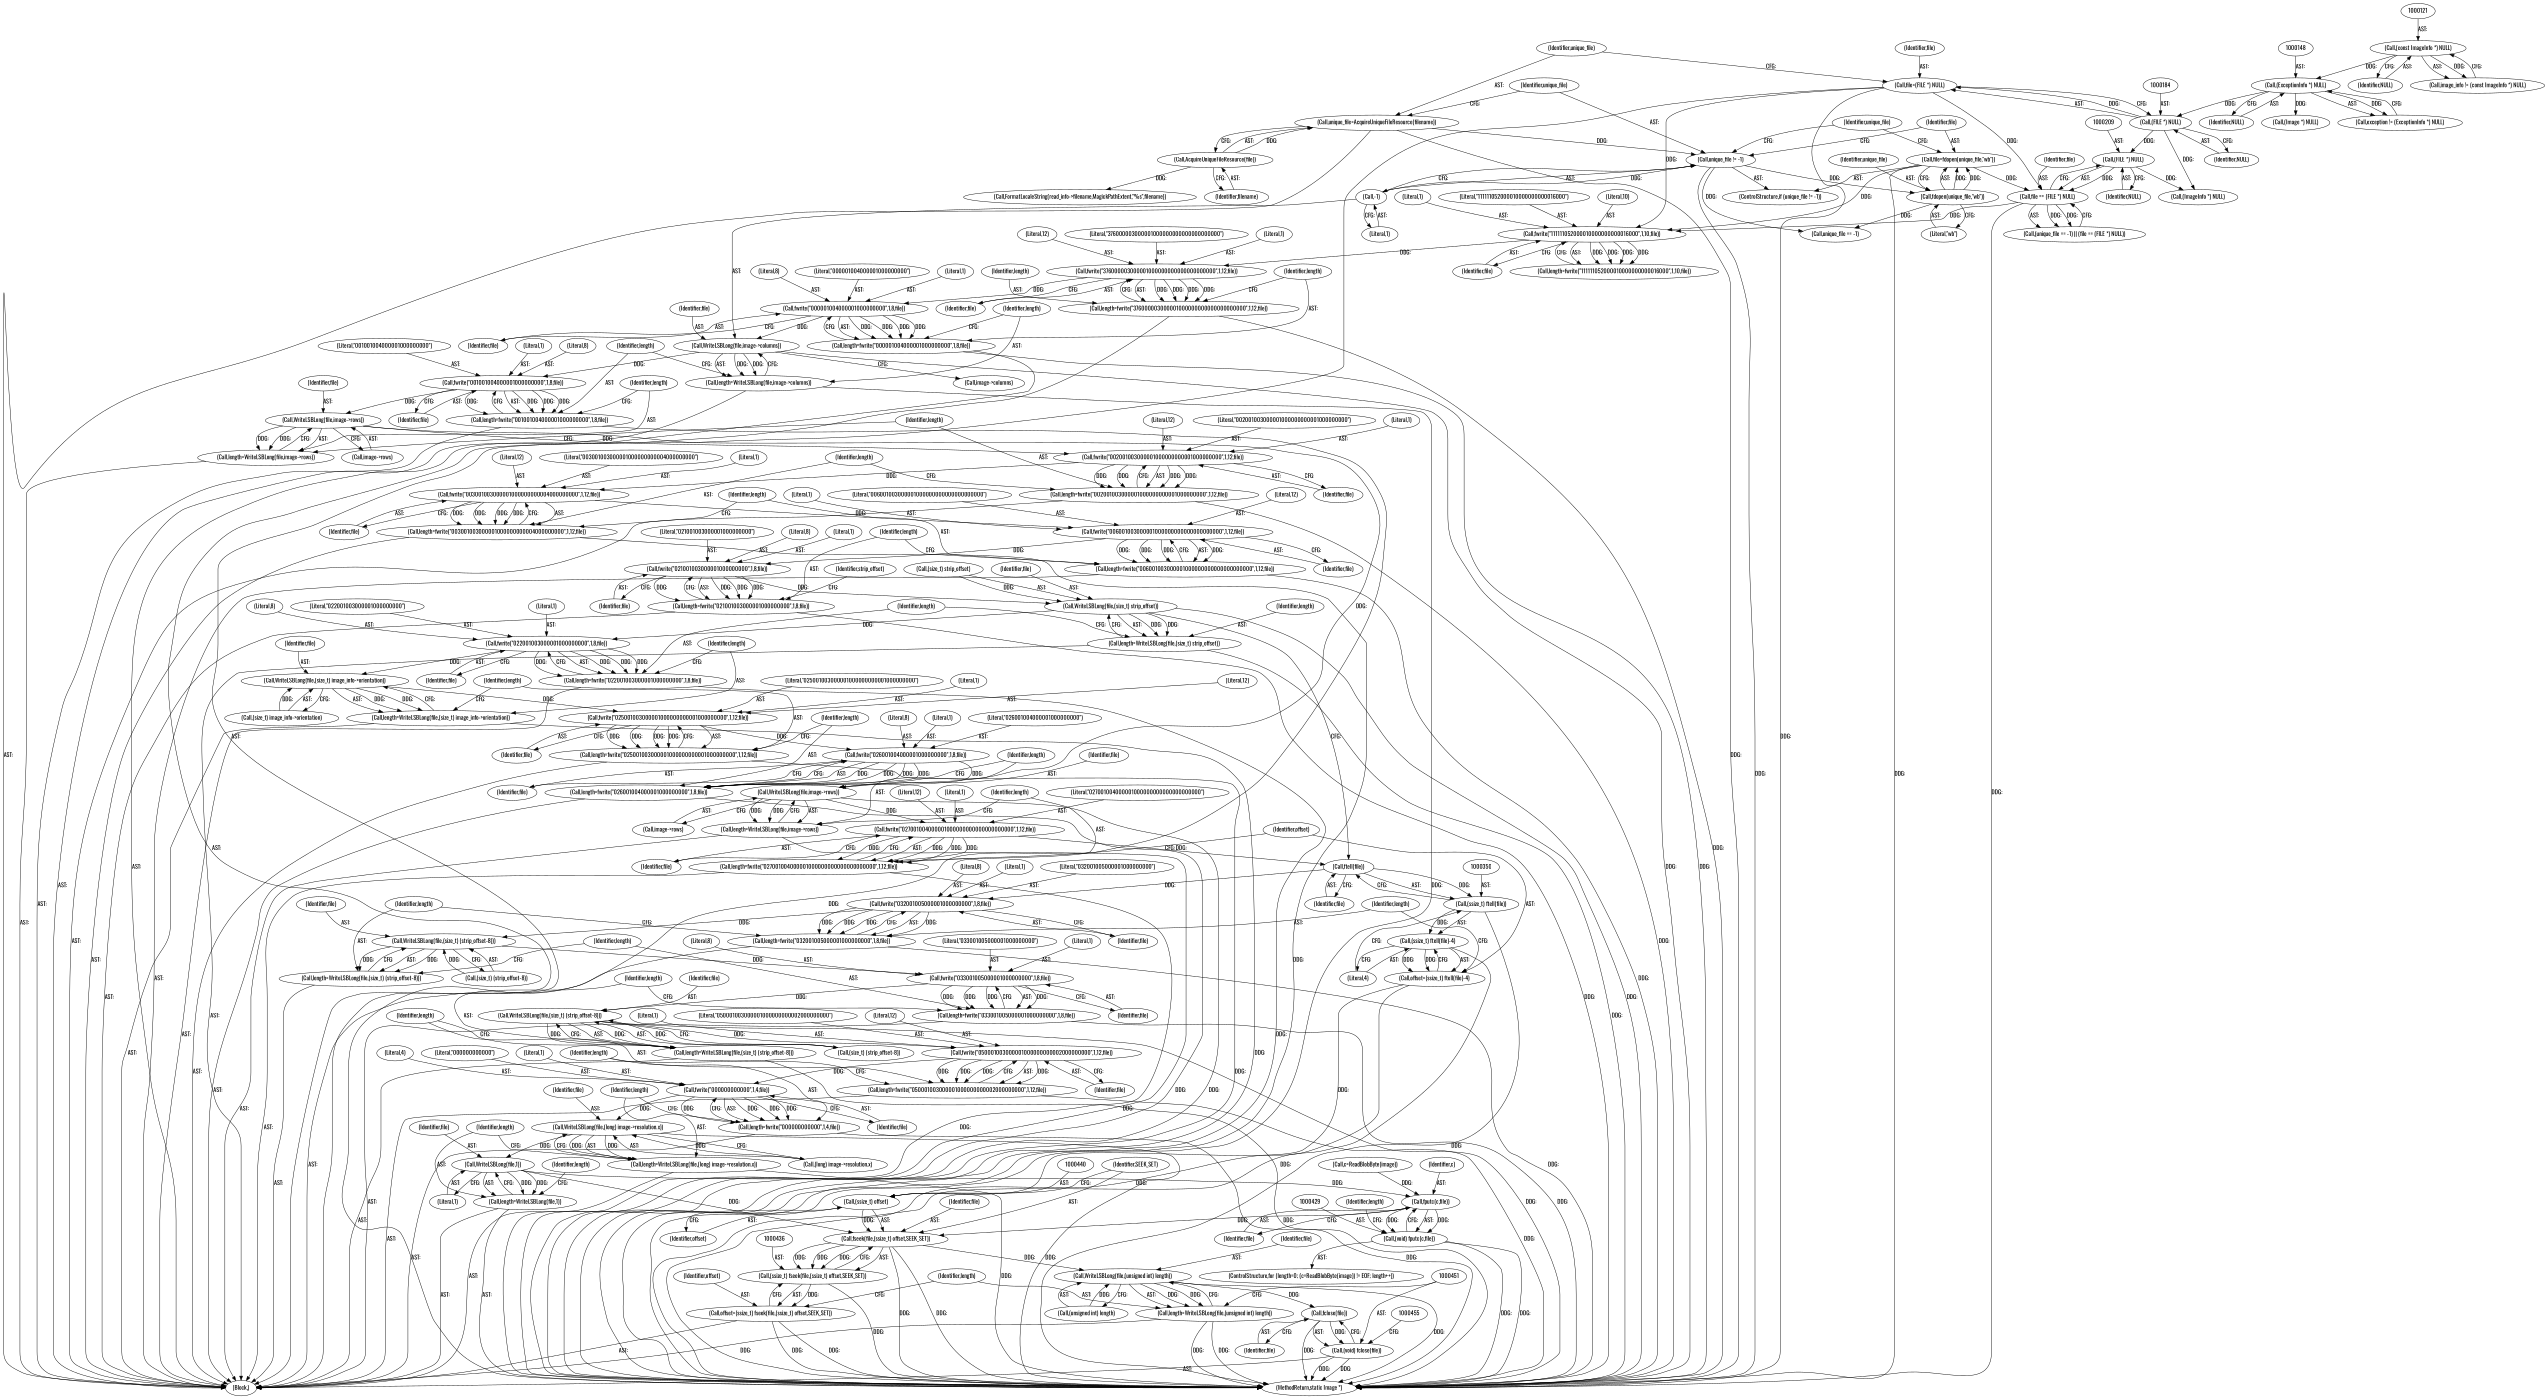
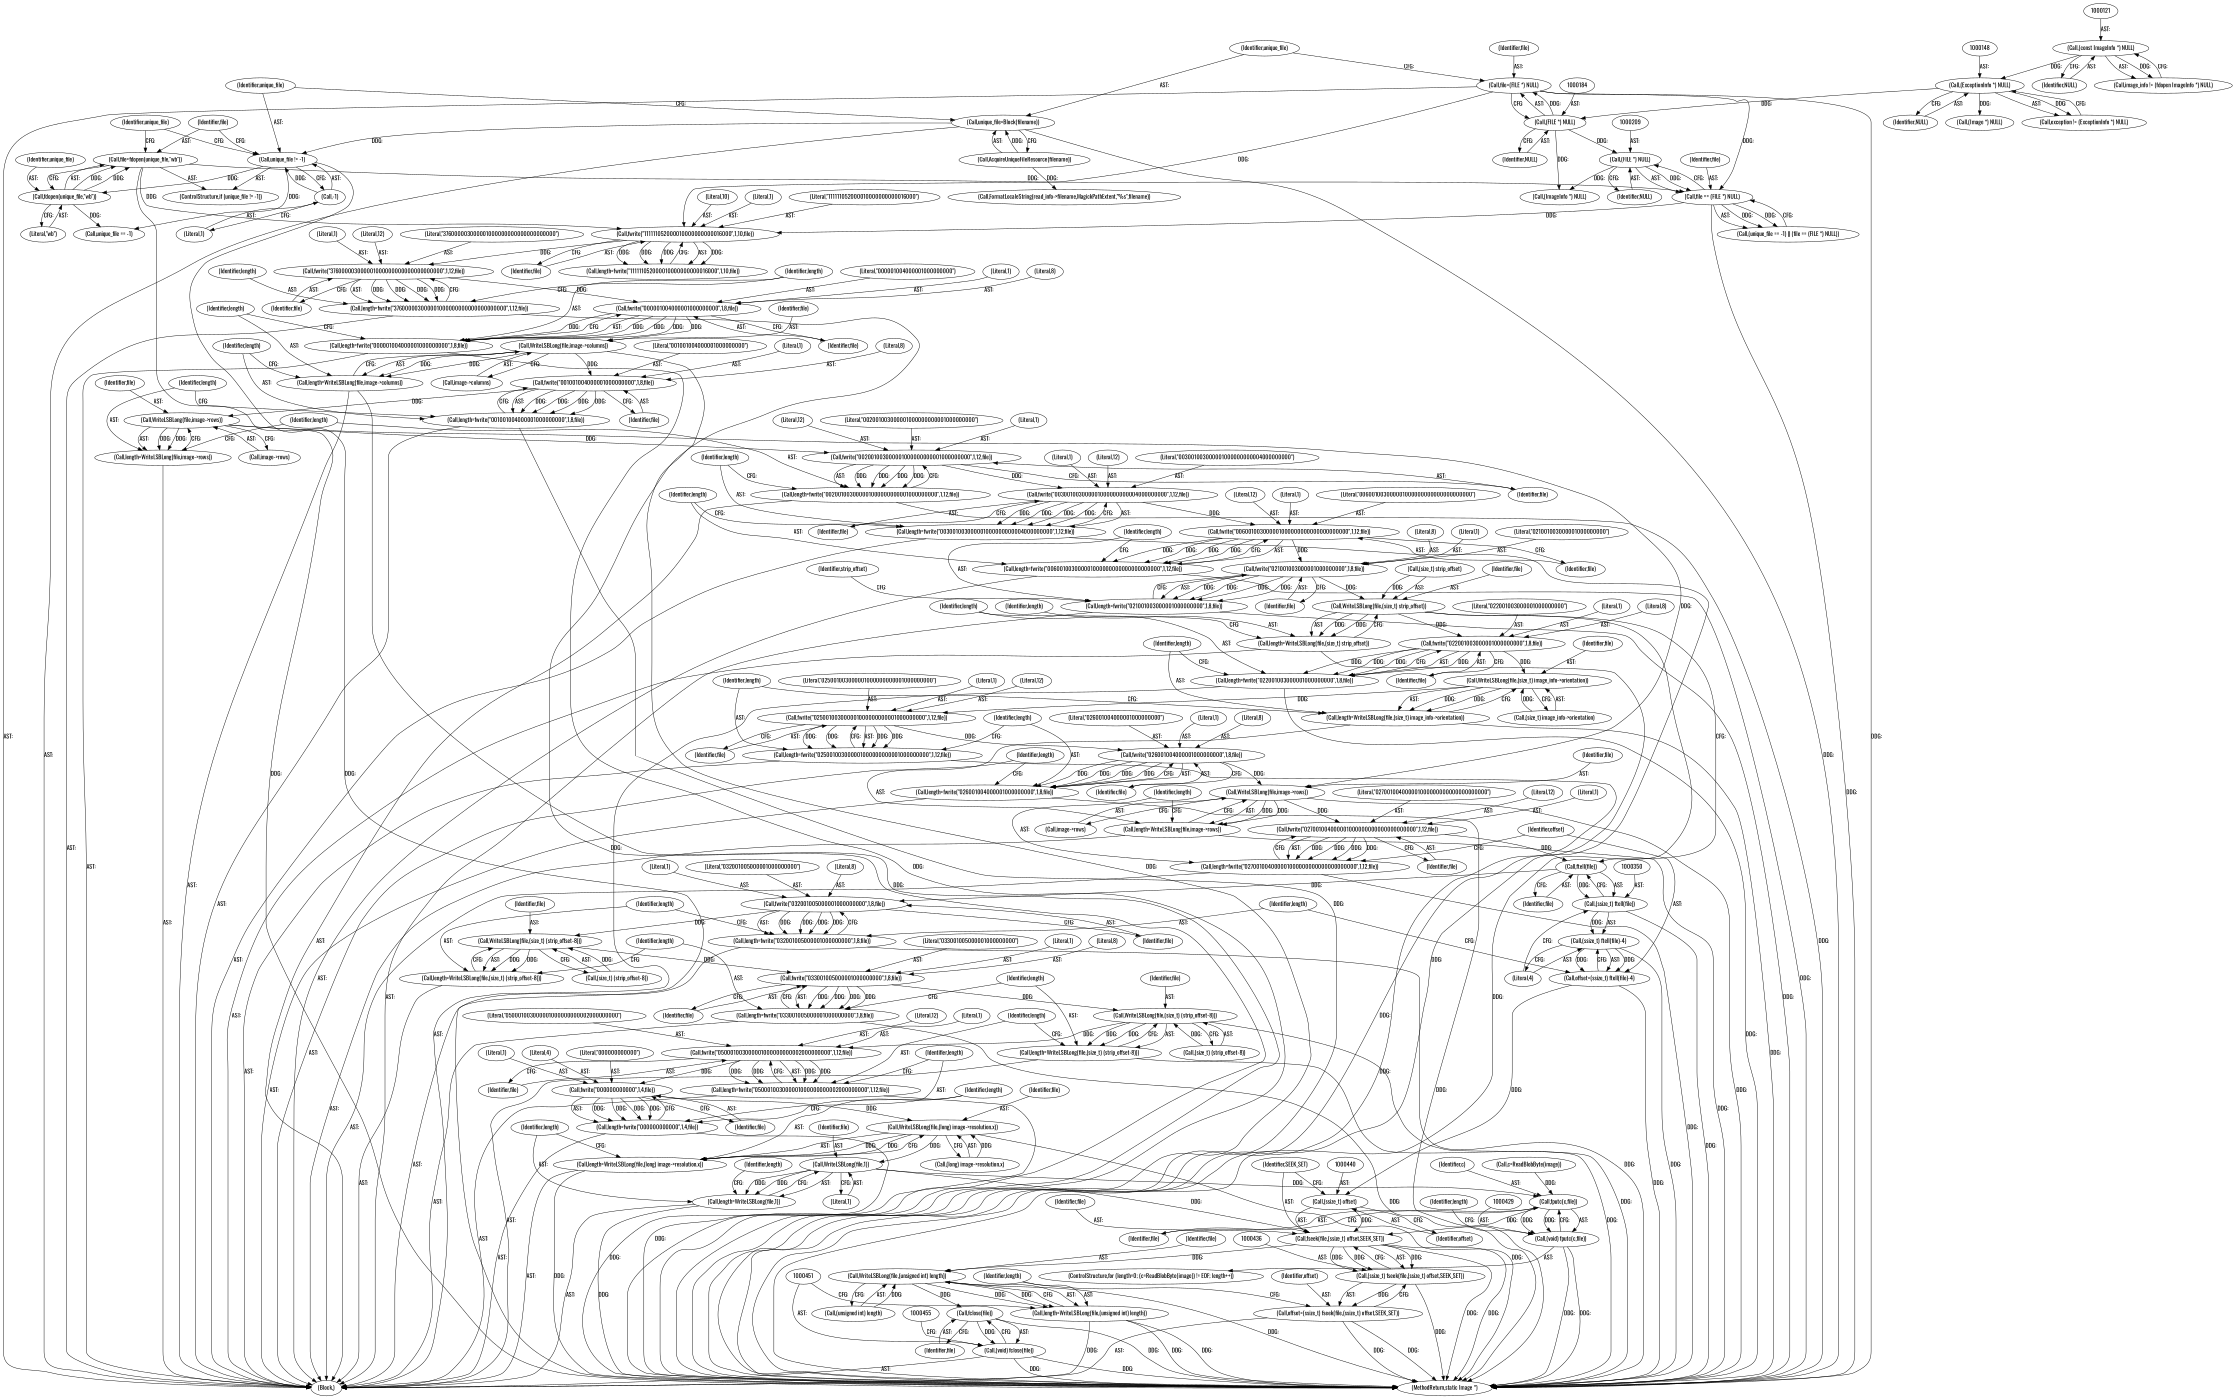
(2478, 86) -> (2163, 86)
(1377, 123) -> (1003, 123)
(1215, 160) -> (1025, 160)
(1237, 197) -> none
(1029, 208) -> (501, 363)
(488, 1295) -> (605, 1295)
